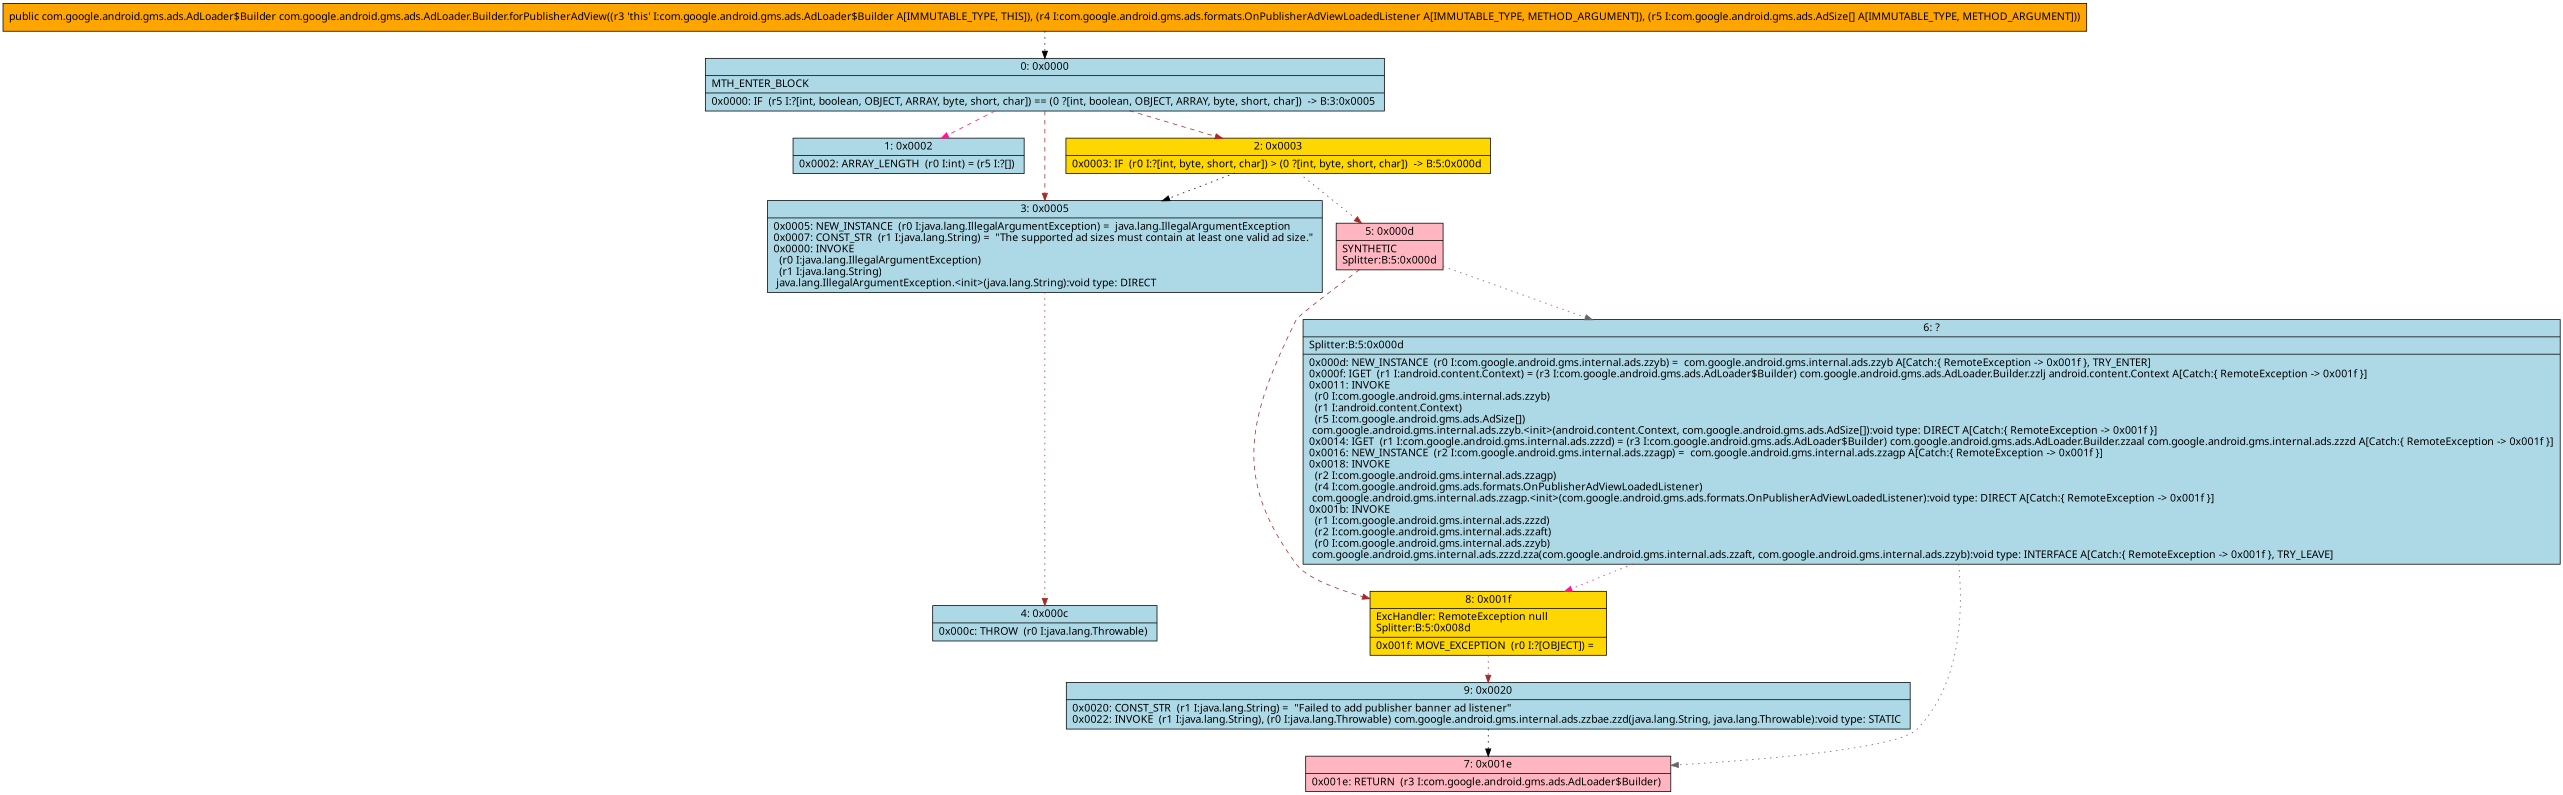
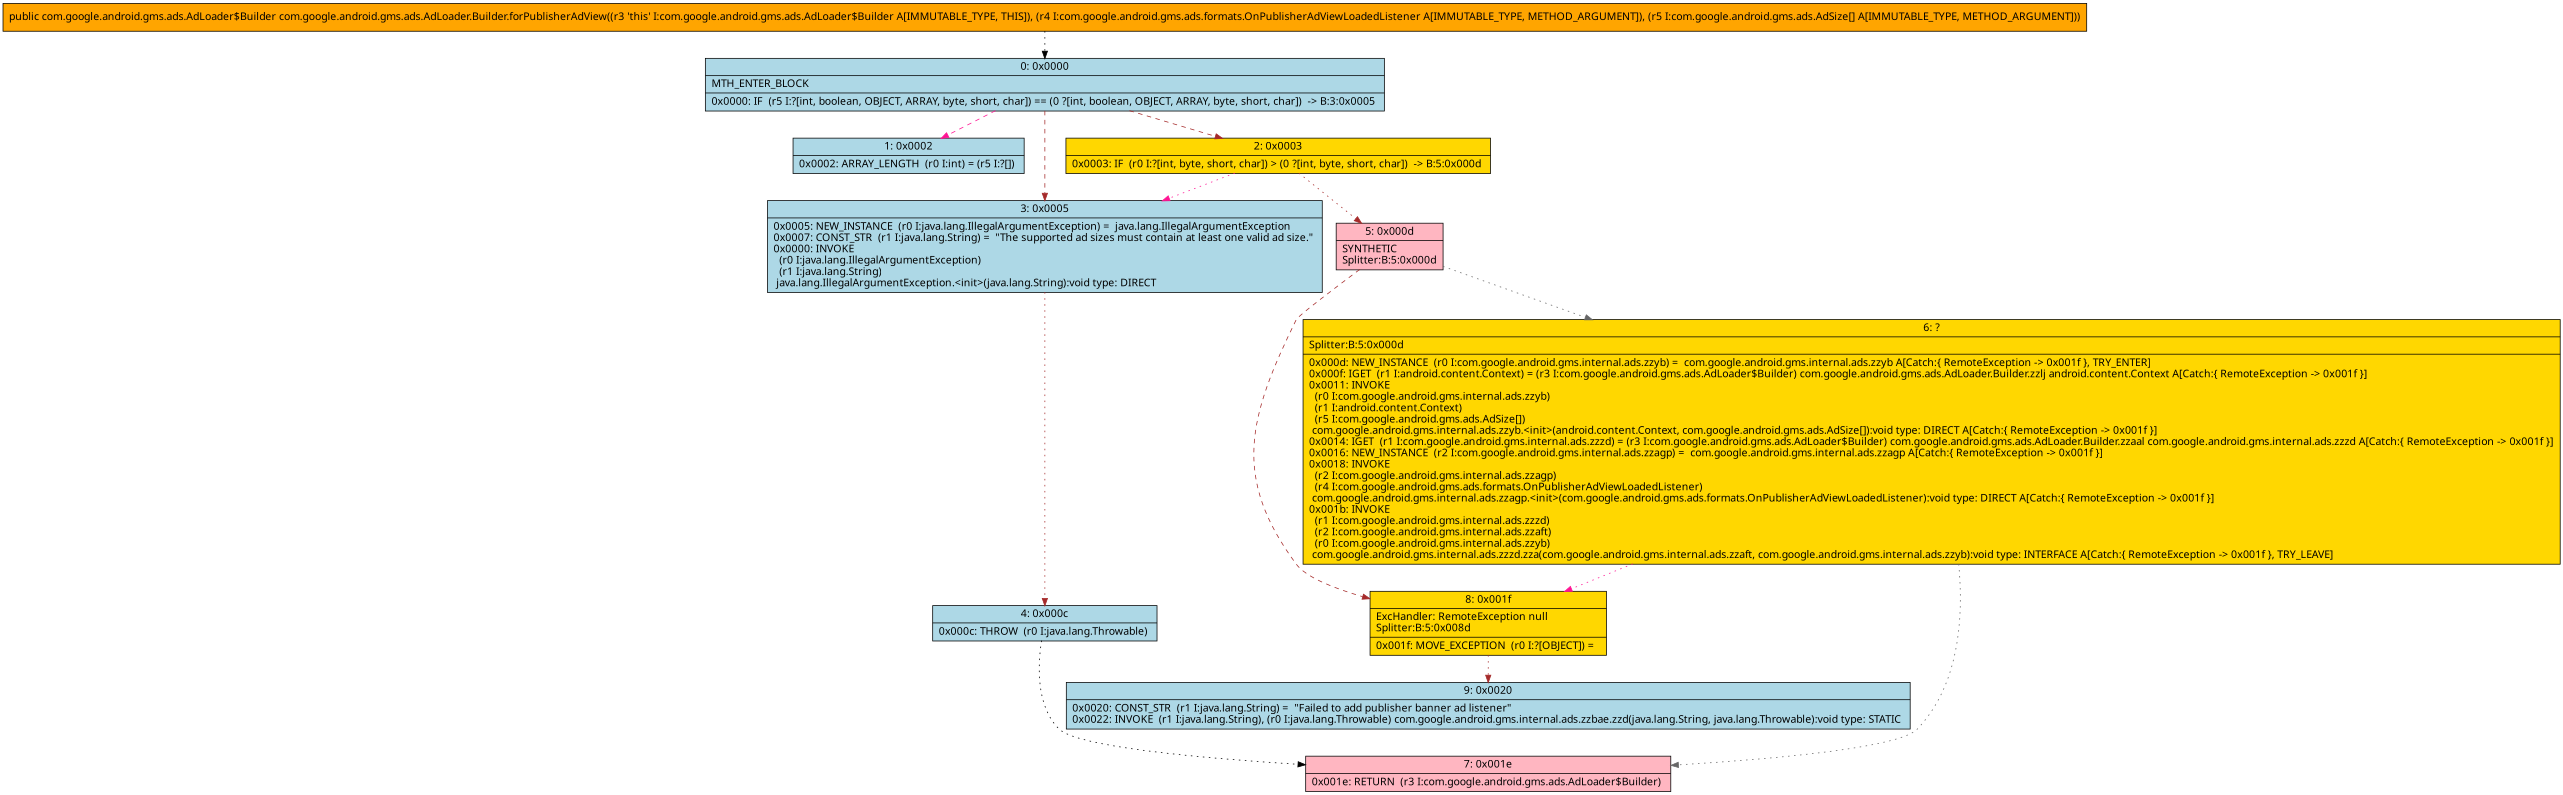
(1202, 186) -> (1202, 186)
(1932, 442) -> (1932, 442)
(1488, 739) -> (1131, 748)
